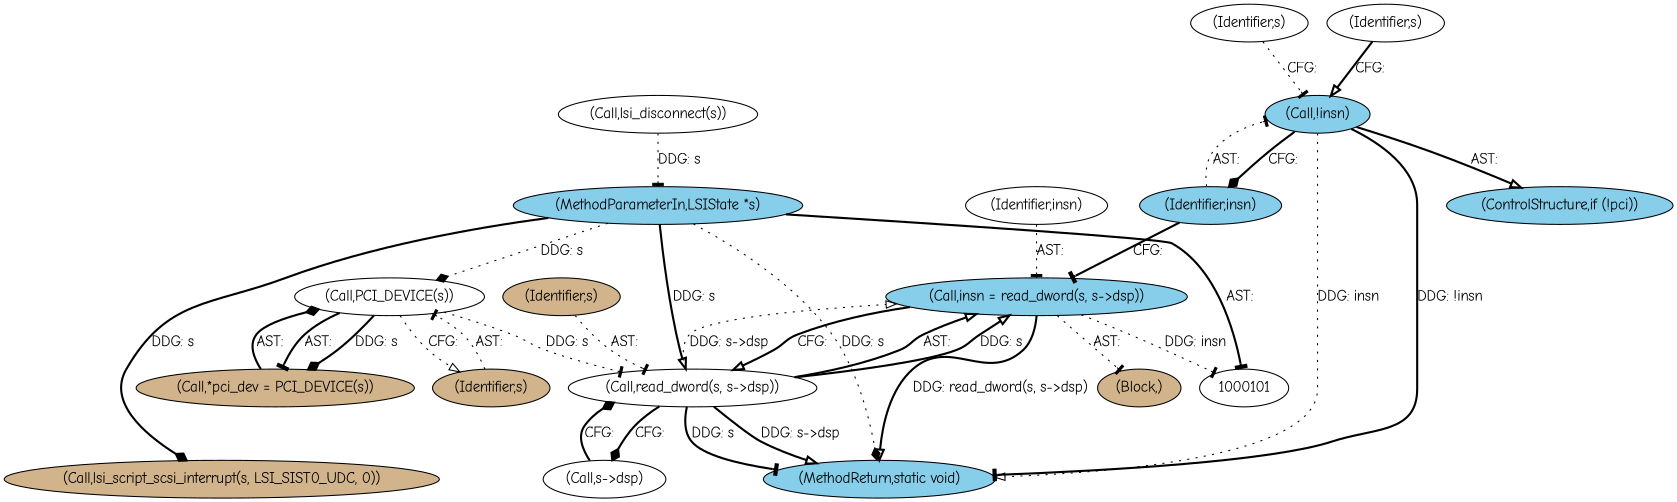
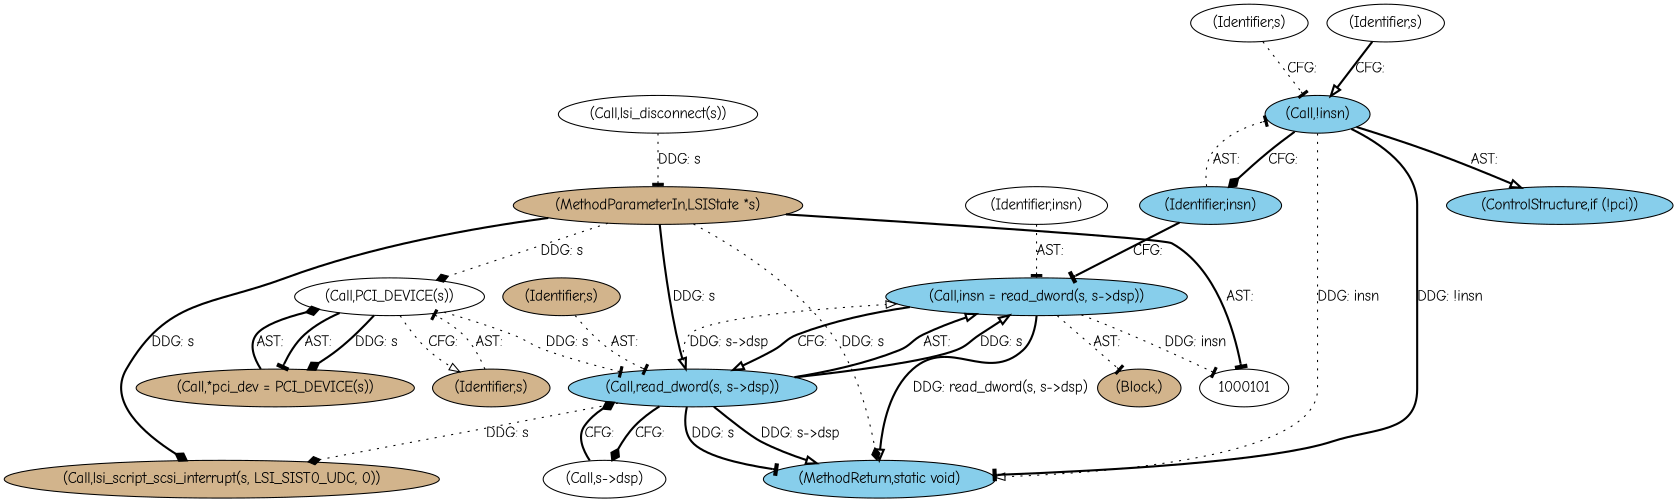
(658, 206) -> (658, 206)
(693, 388) -> (693, 388)
none -> (469, 431)
